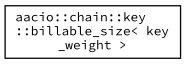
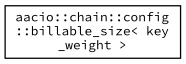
(93, 32) -> (93, 32)
